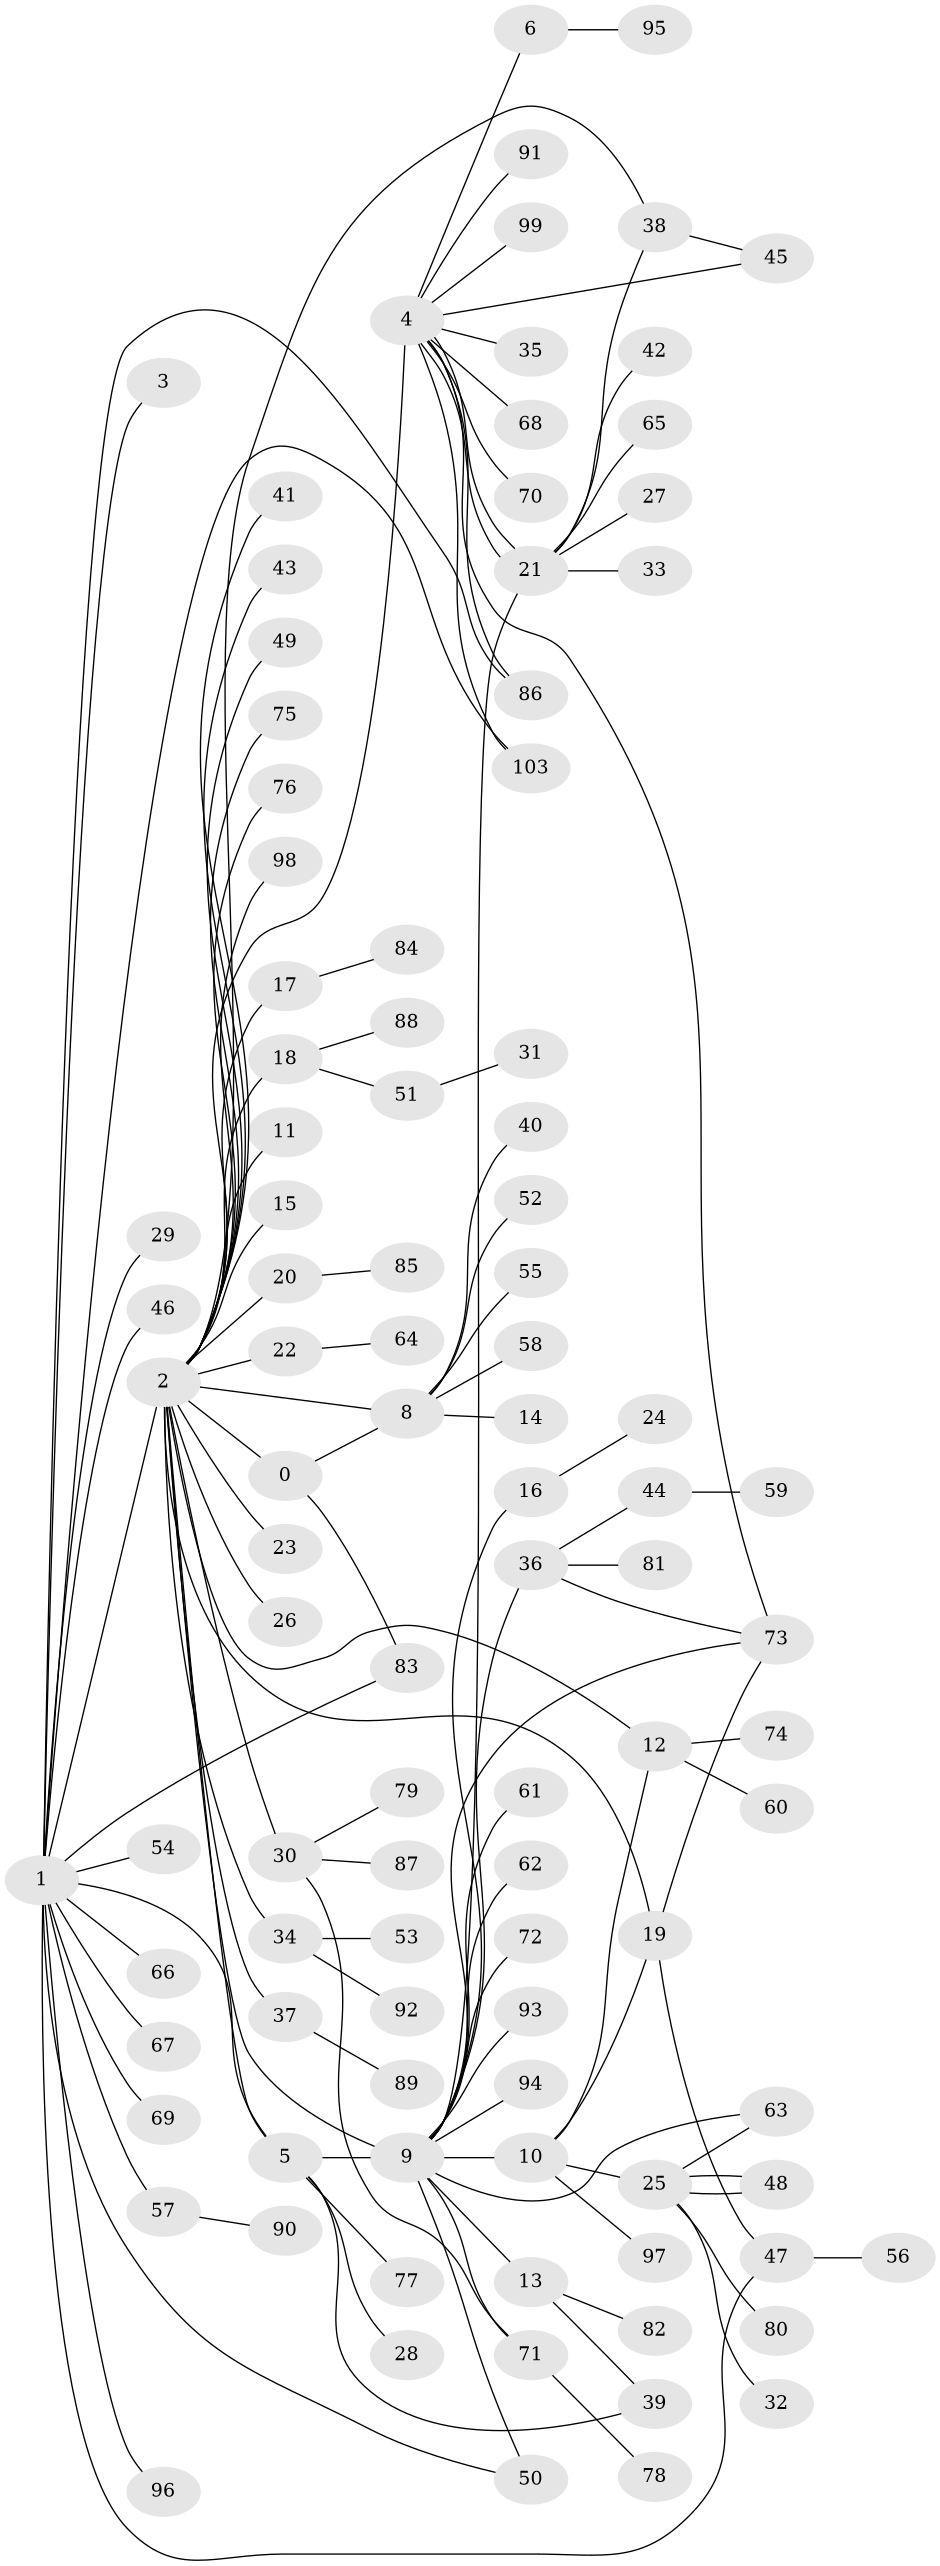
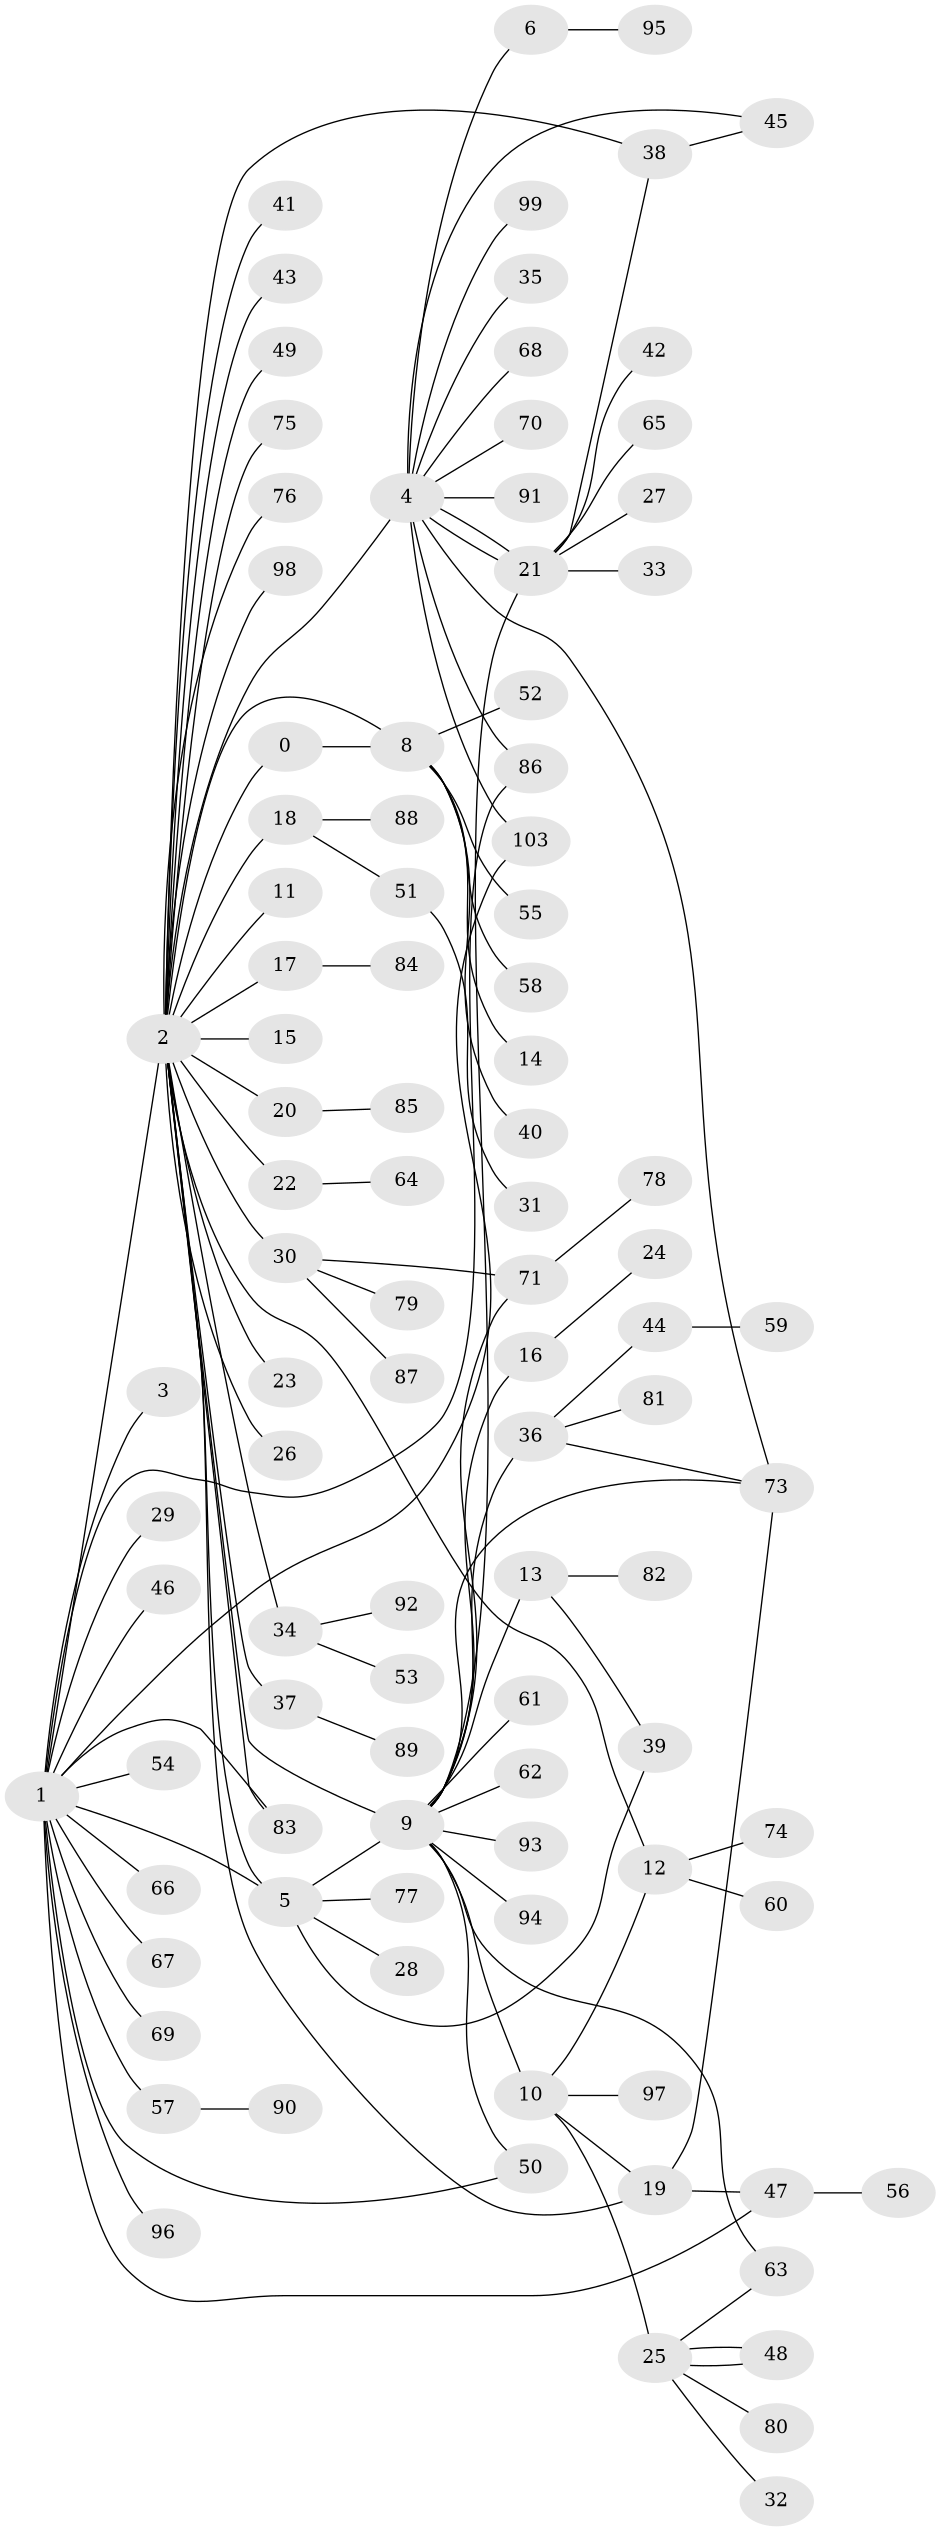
(357, 1567) -> (210, 1438)
(531, 1938) -> none
